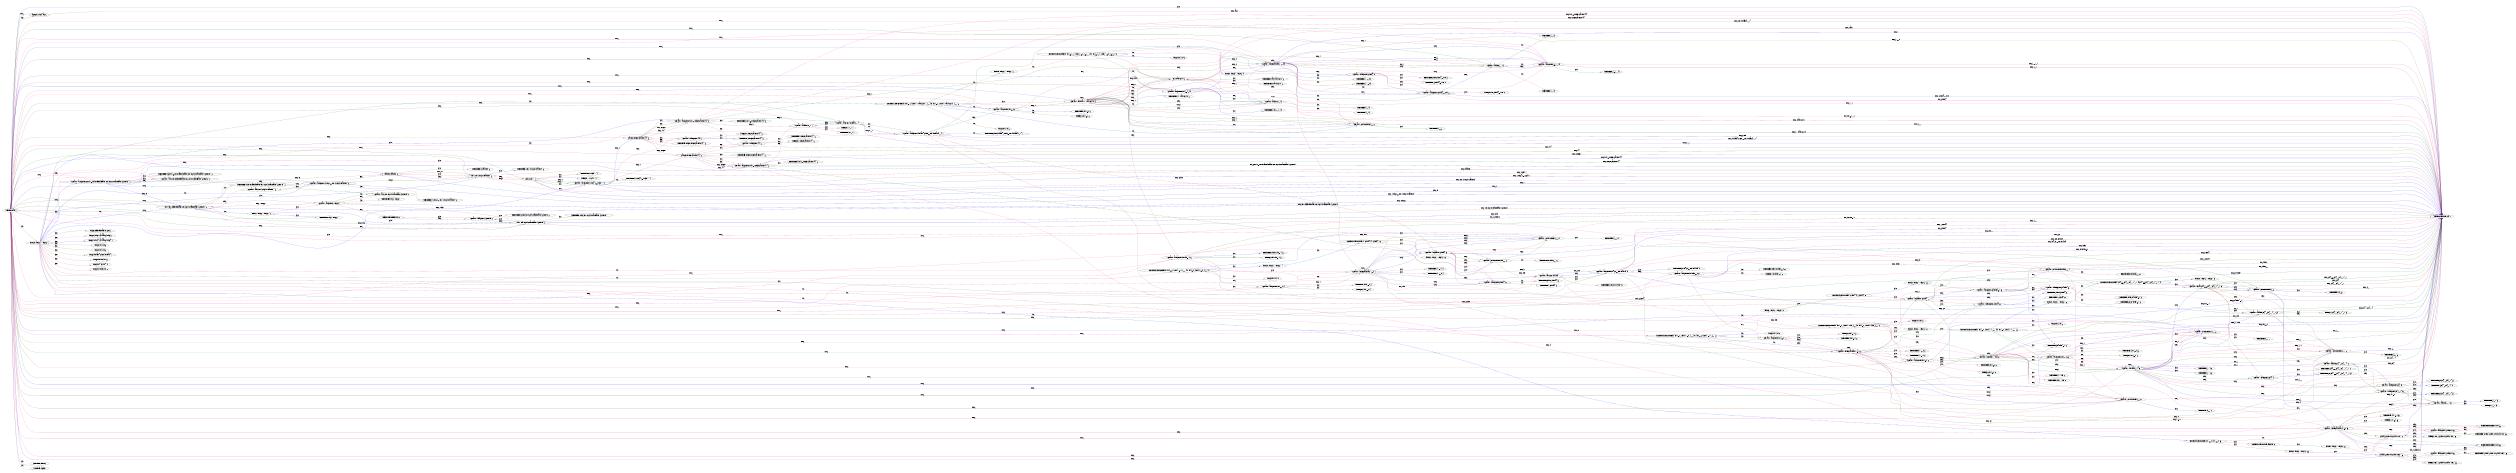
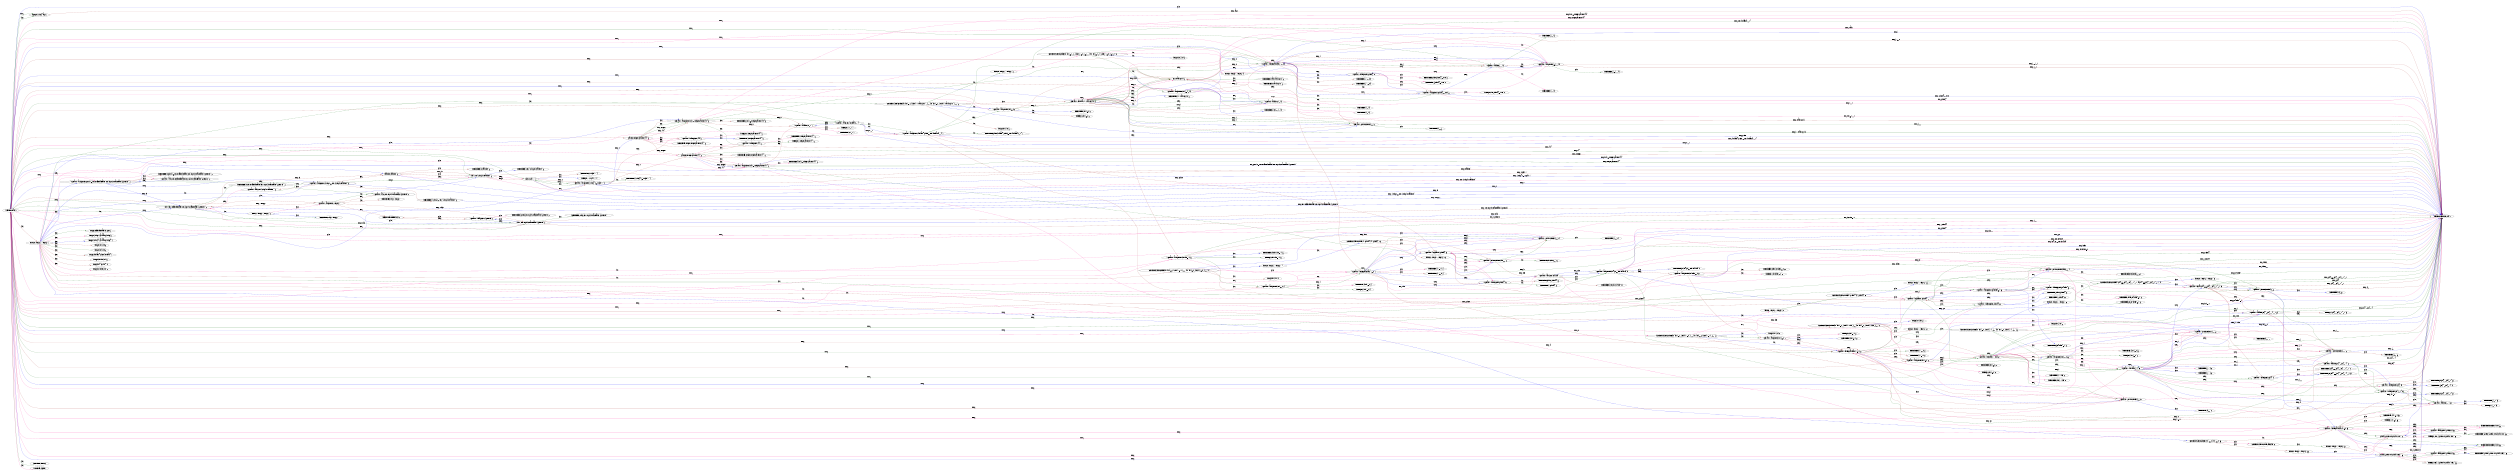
(1394, 202) -> (1453, 198)
(955, 396) -> (941, 327)
